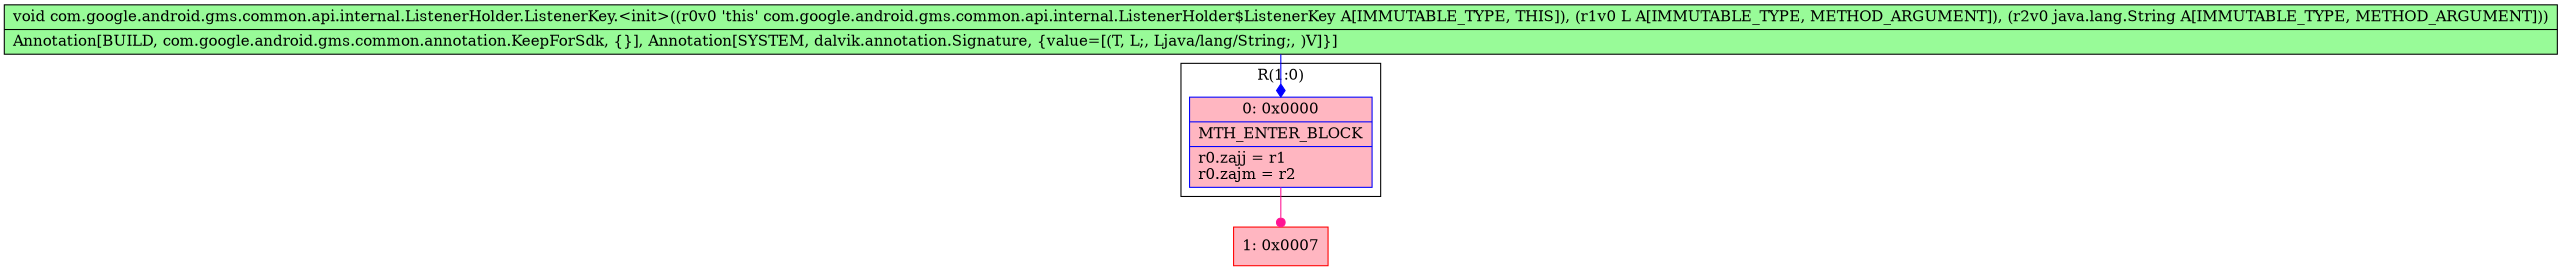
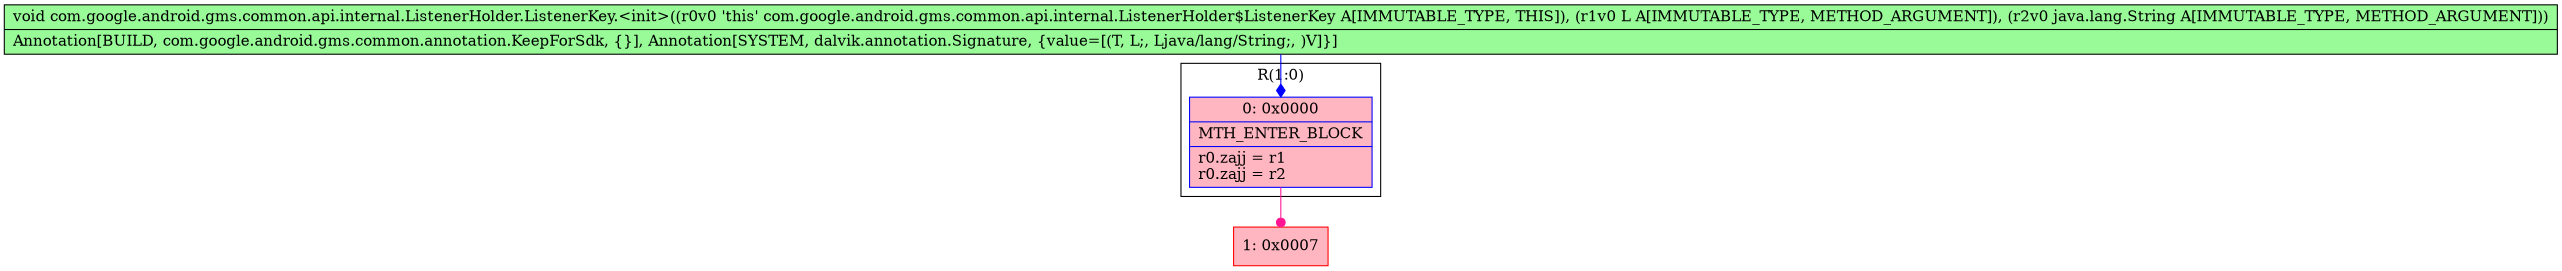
(1247, 174) -> (1242, 174)
